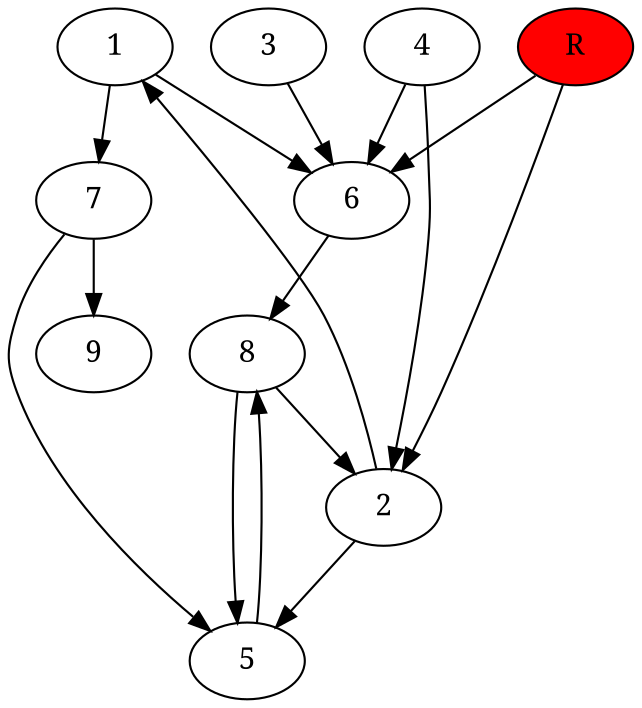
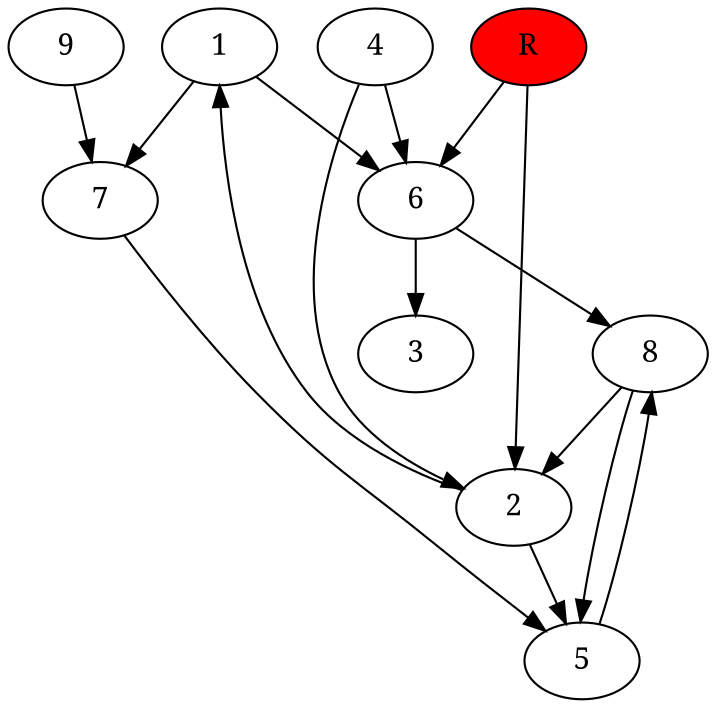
(305, 114) -> (416, 267)
(94, 267) -> (81, 113)
